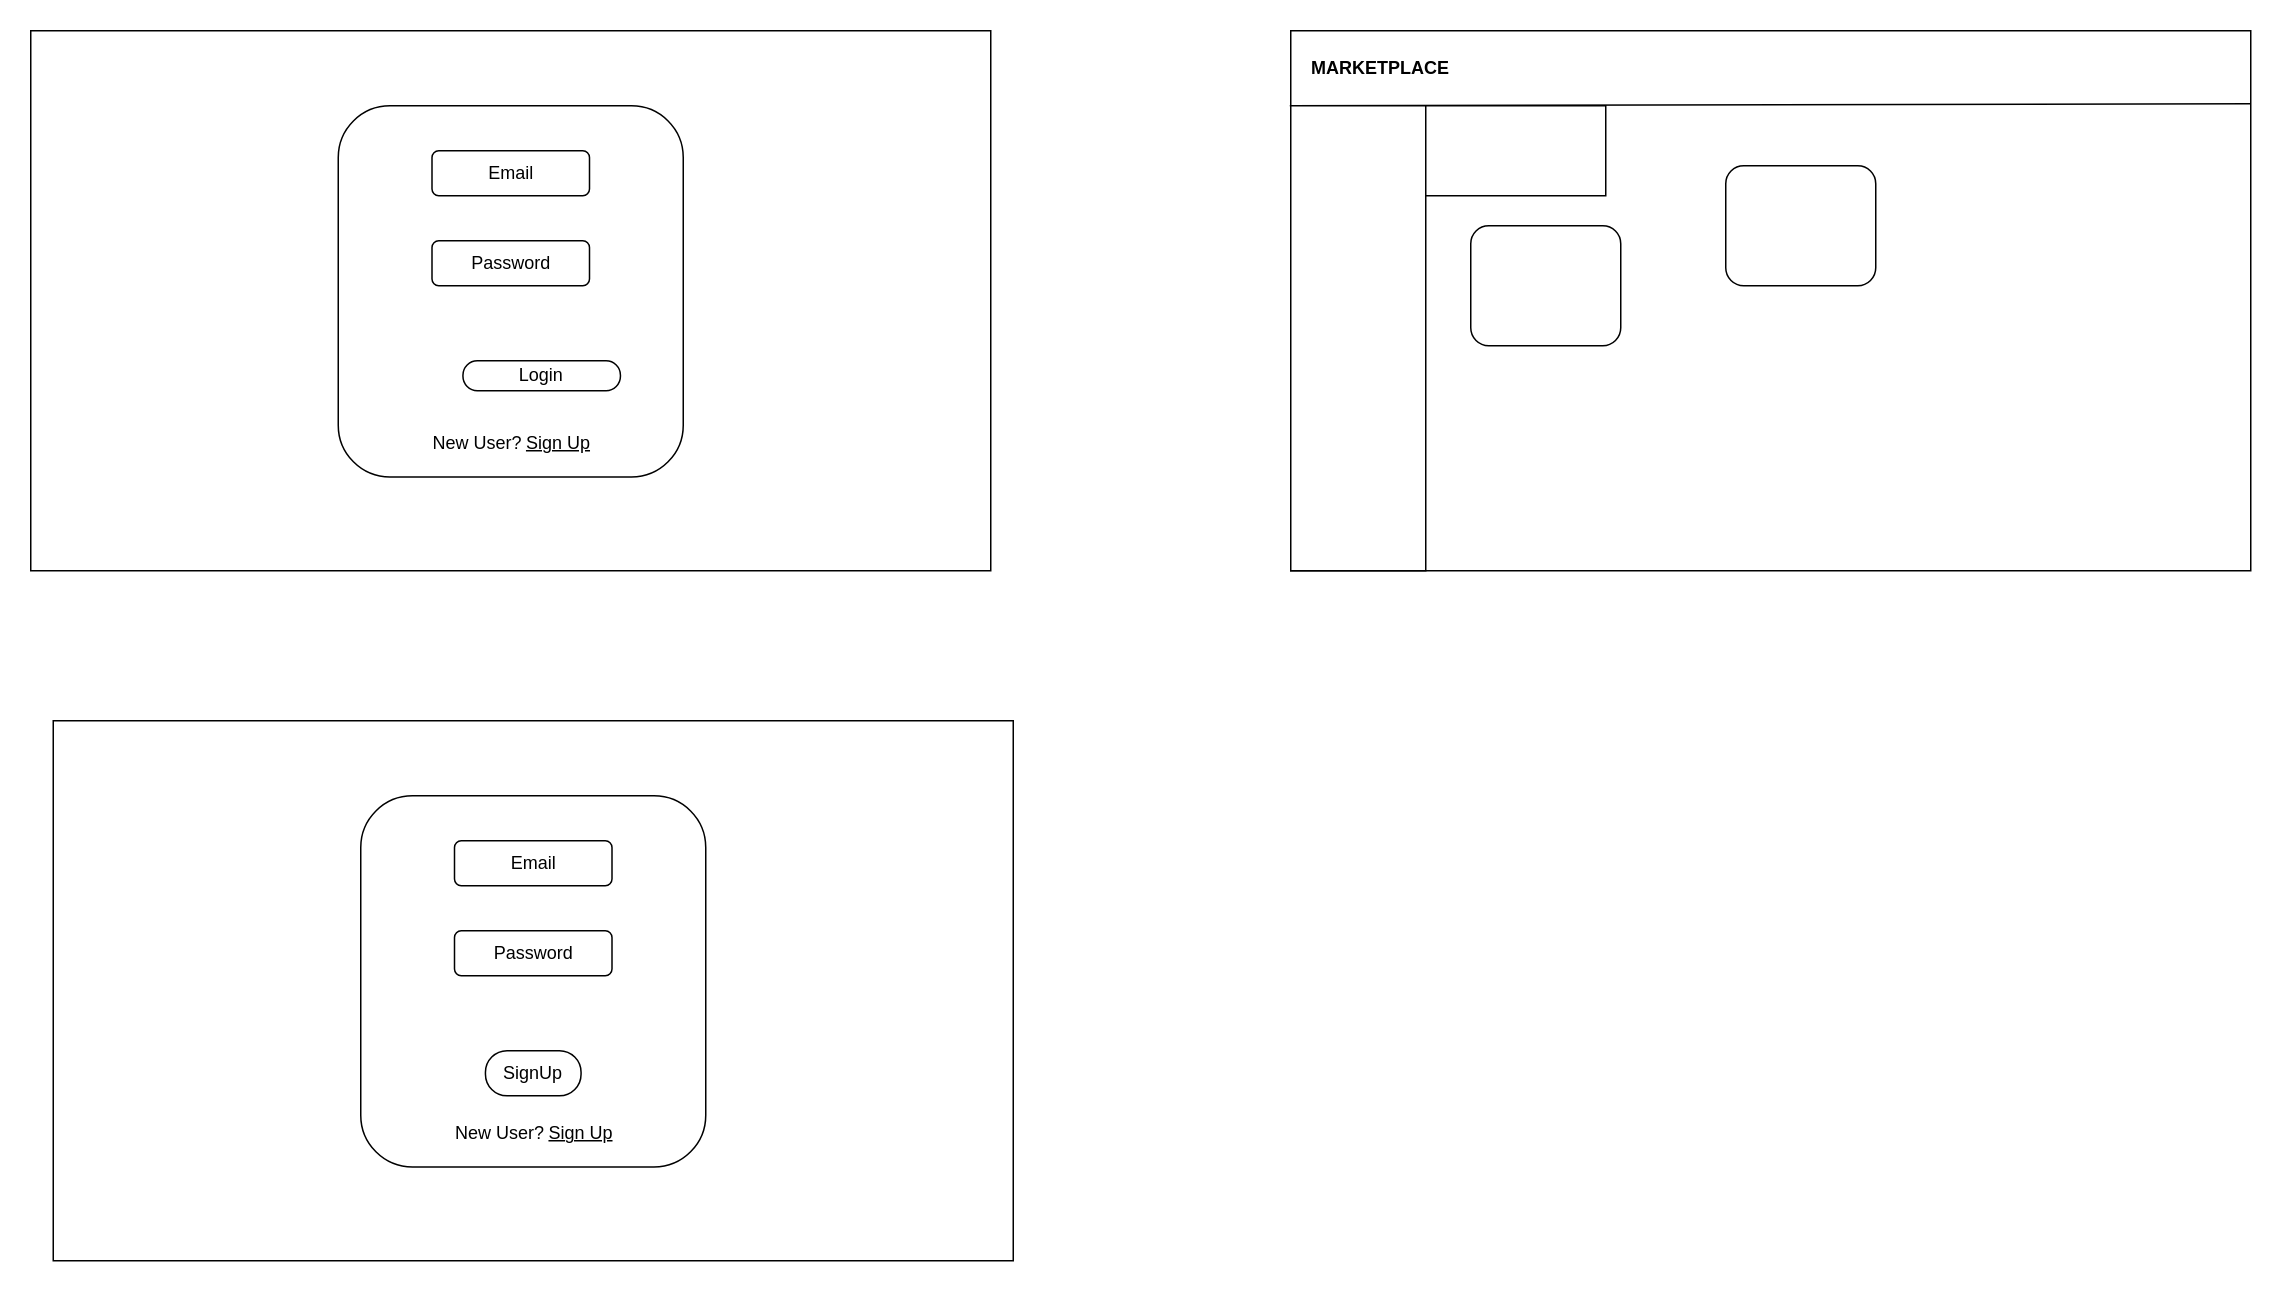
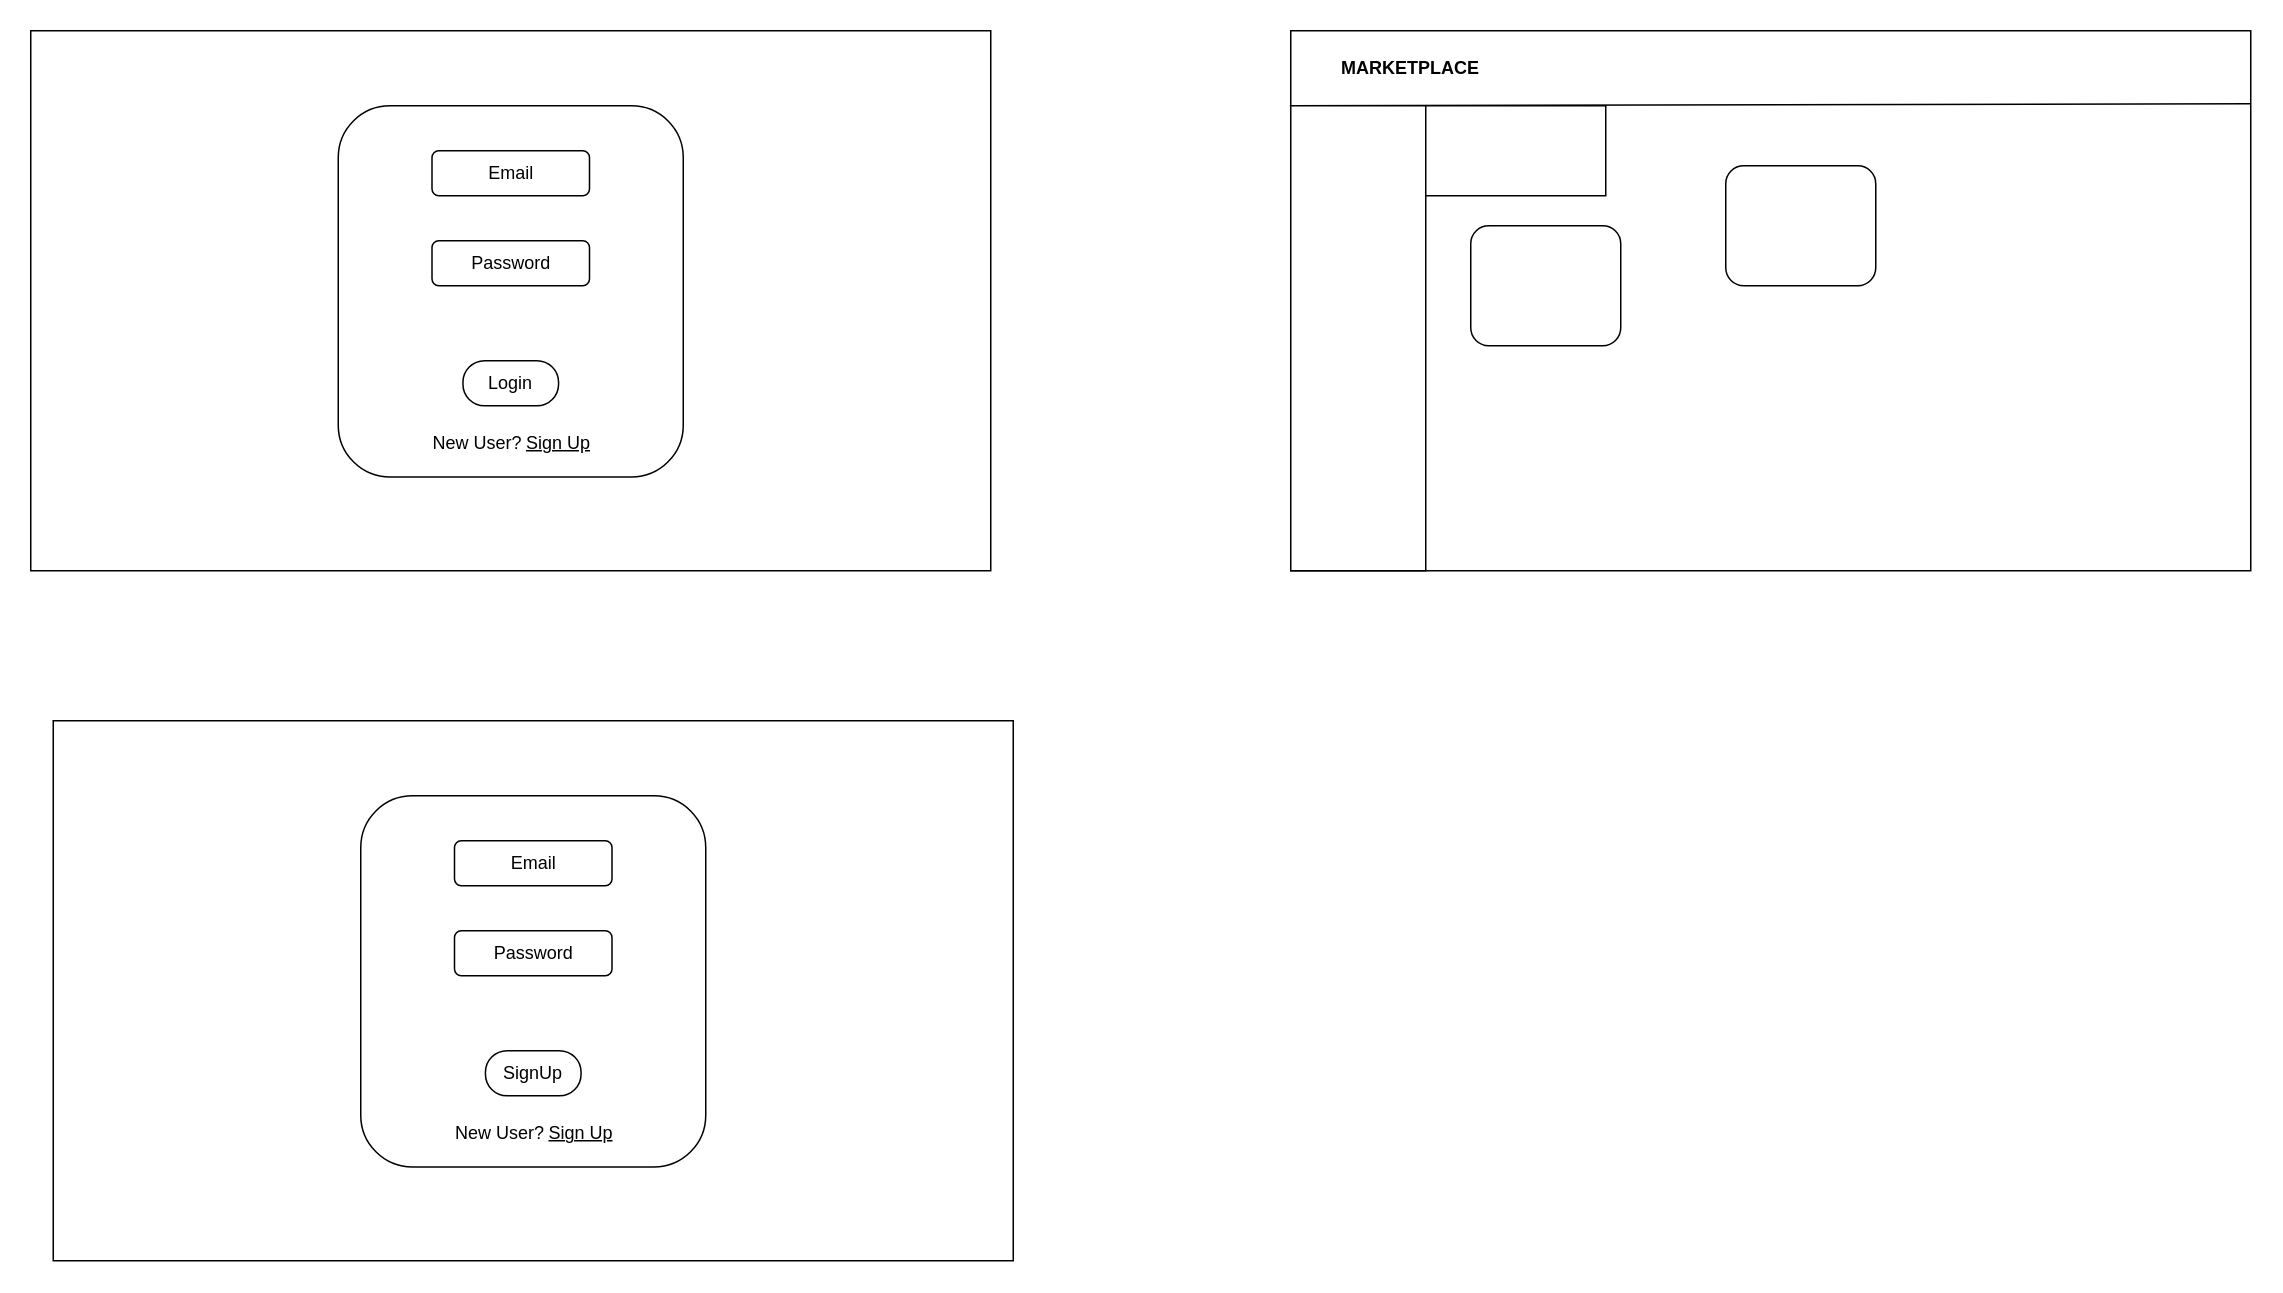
(1381, 68) -> (1411, 68)
(542, 376) -> (511, 383)
